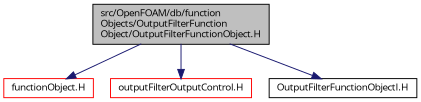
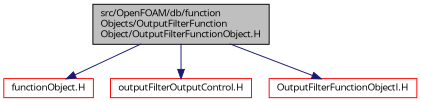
(343, 88) -> (343, 88)
